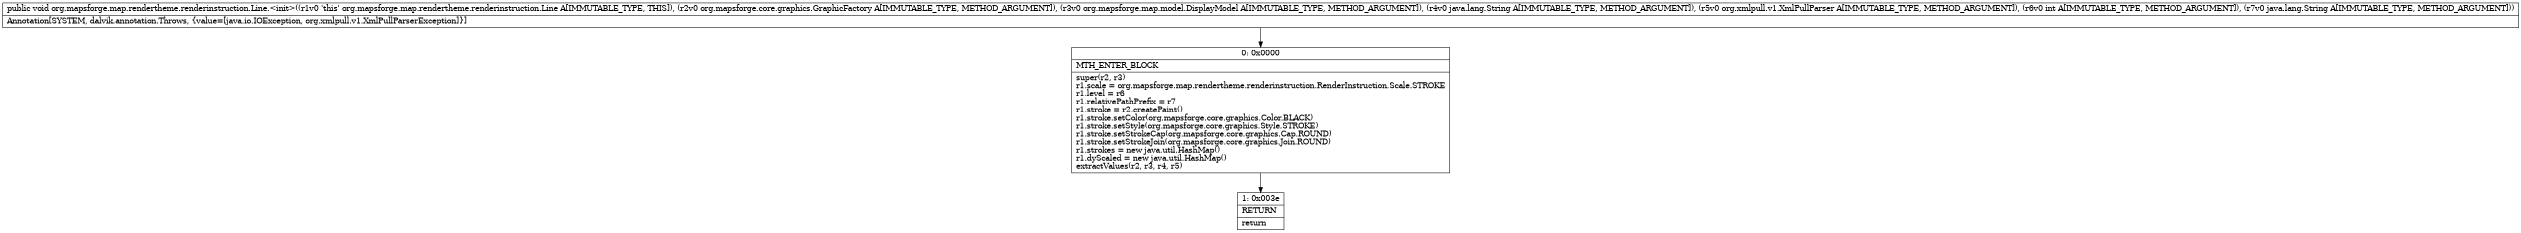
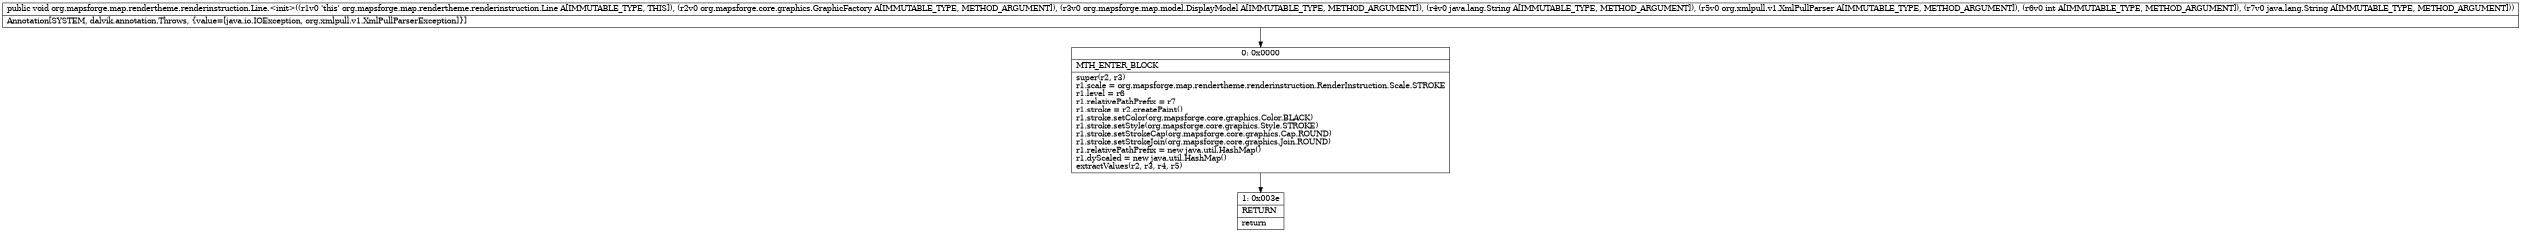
(1148, 150) -> (1169, 150)
